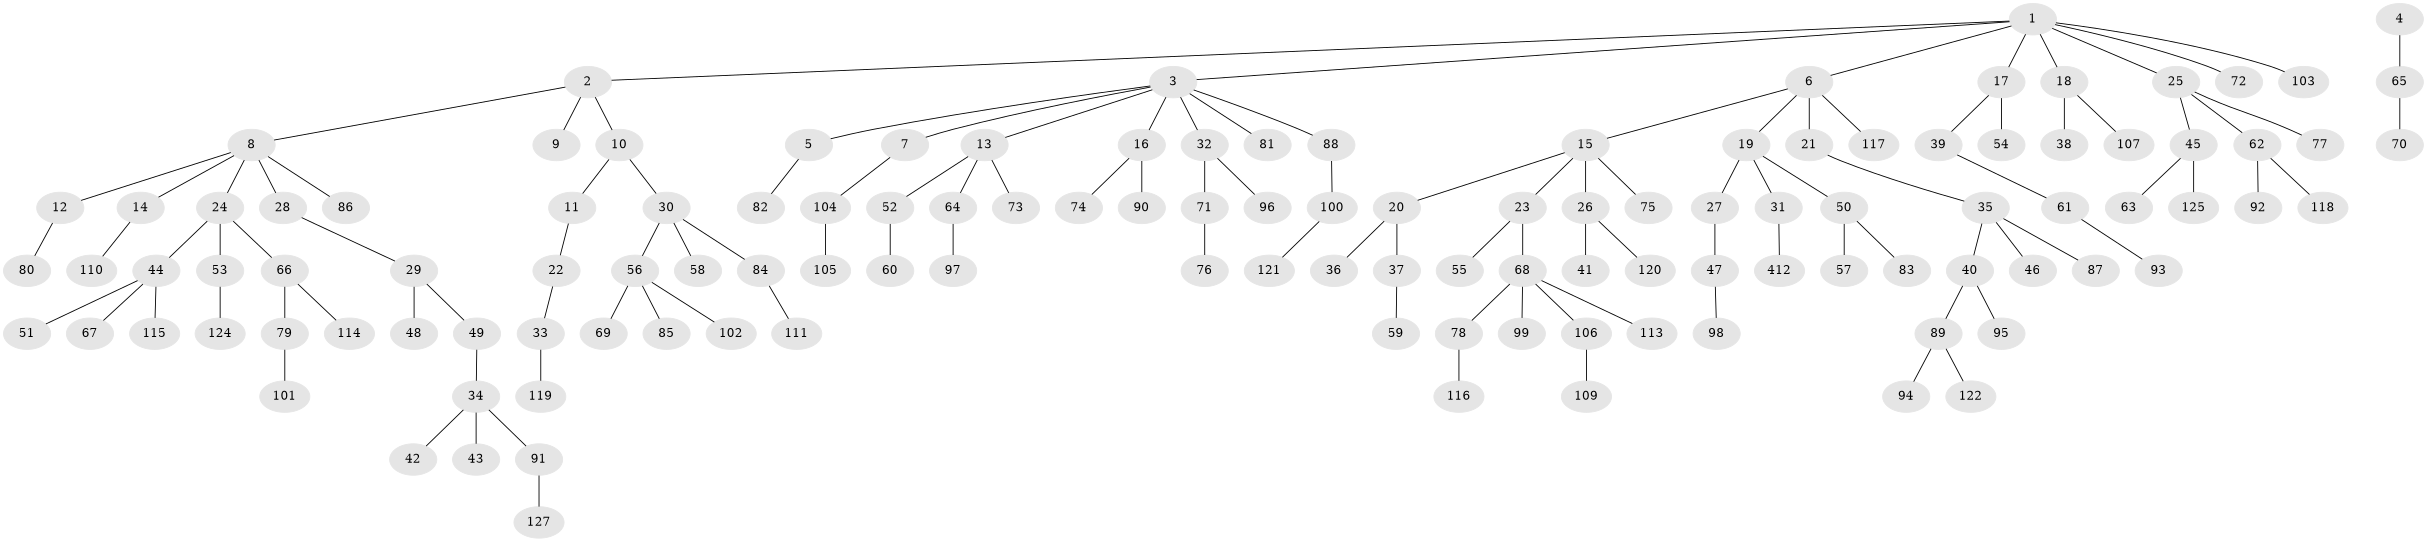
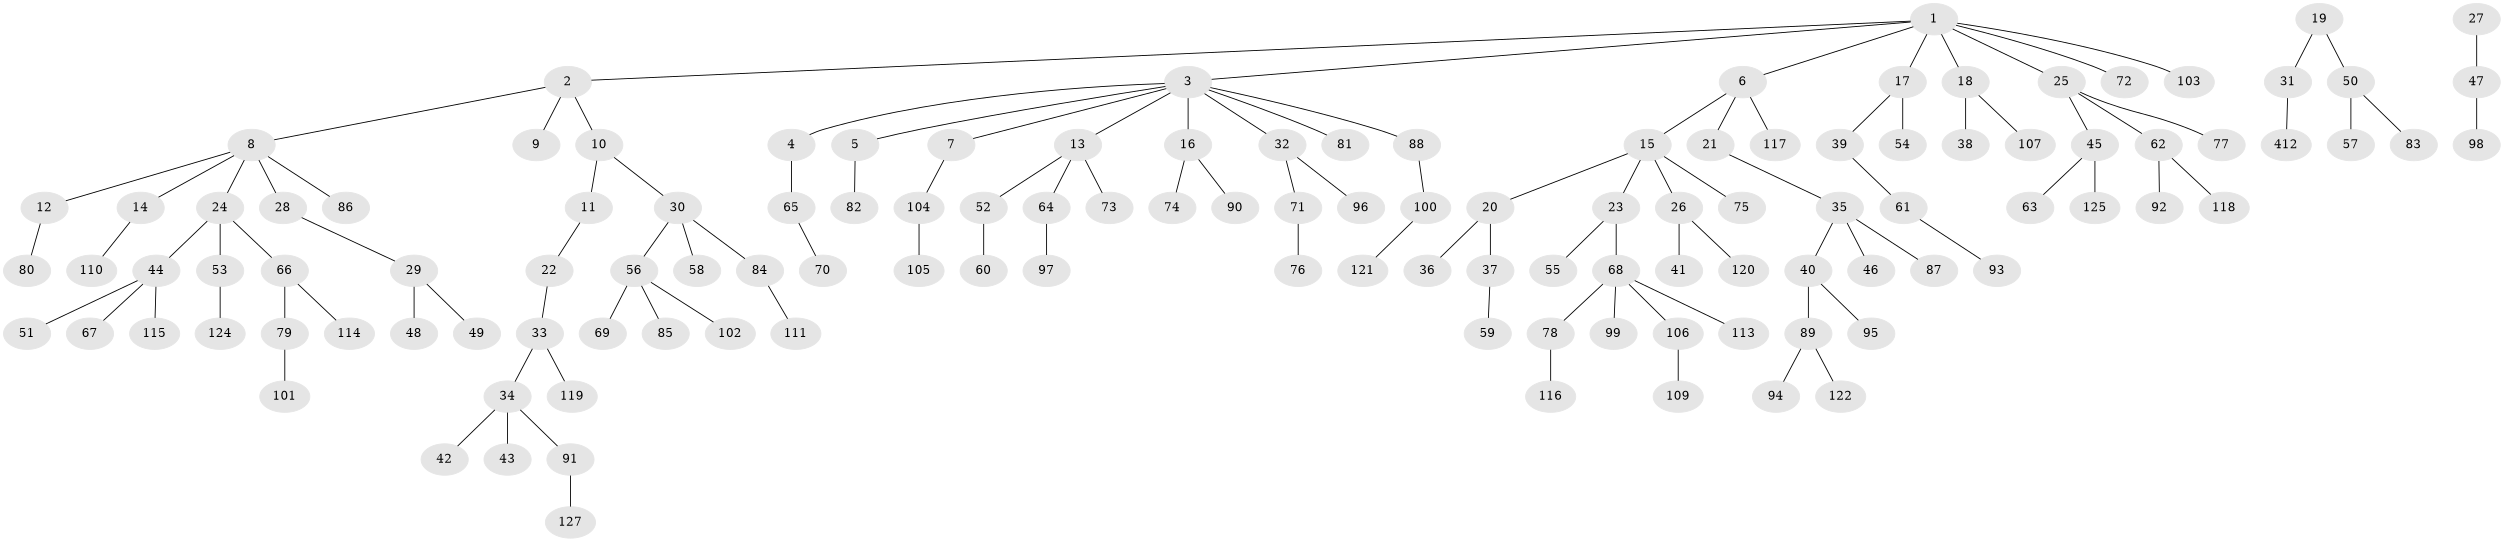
none -> (985, 98)
(1778, 113) -> none
(1731, 176) -> none
(477, 365) -> (524, 365)
